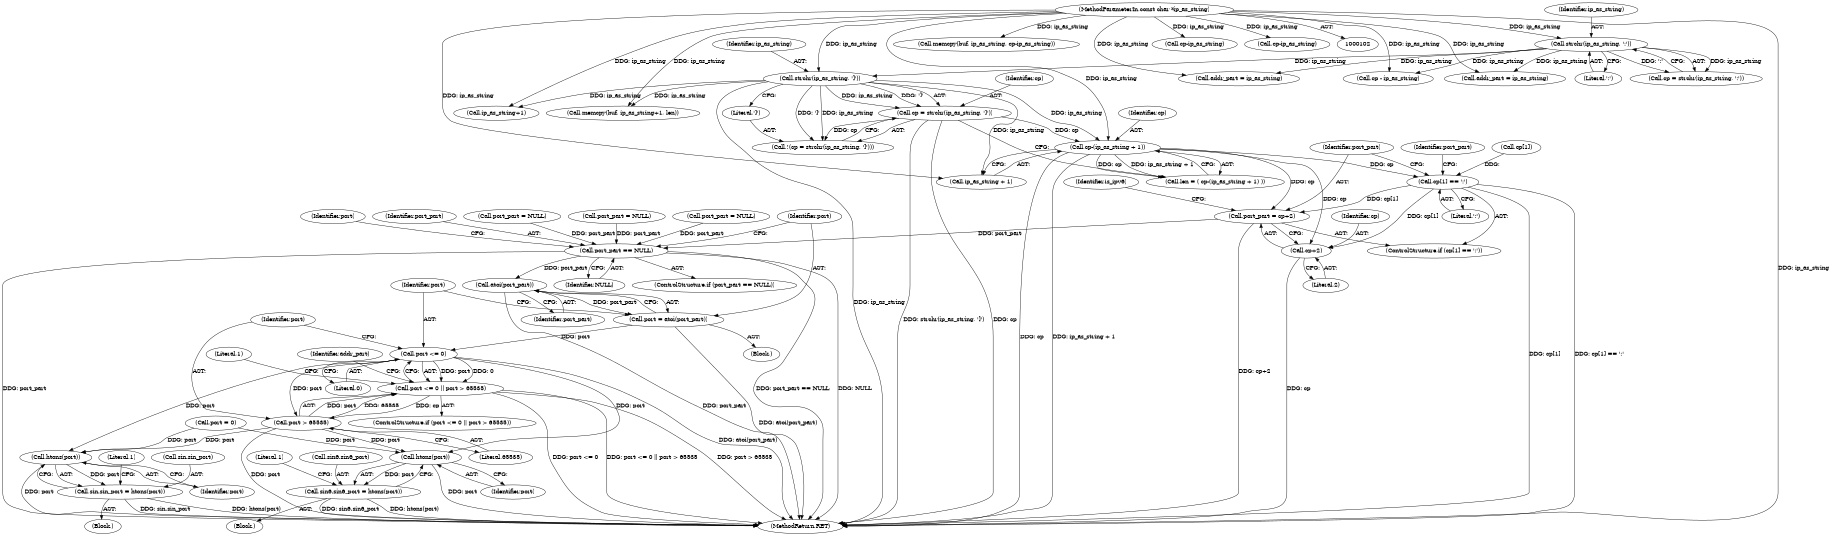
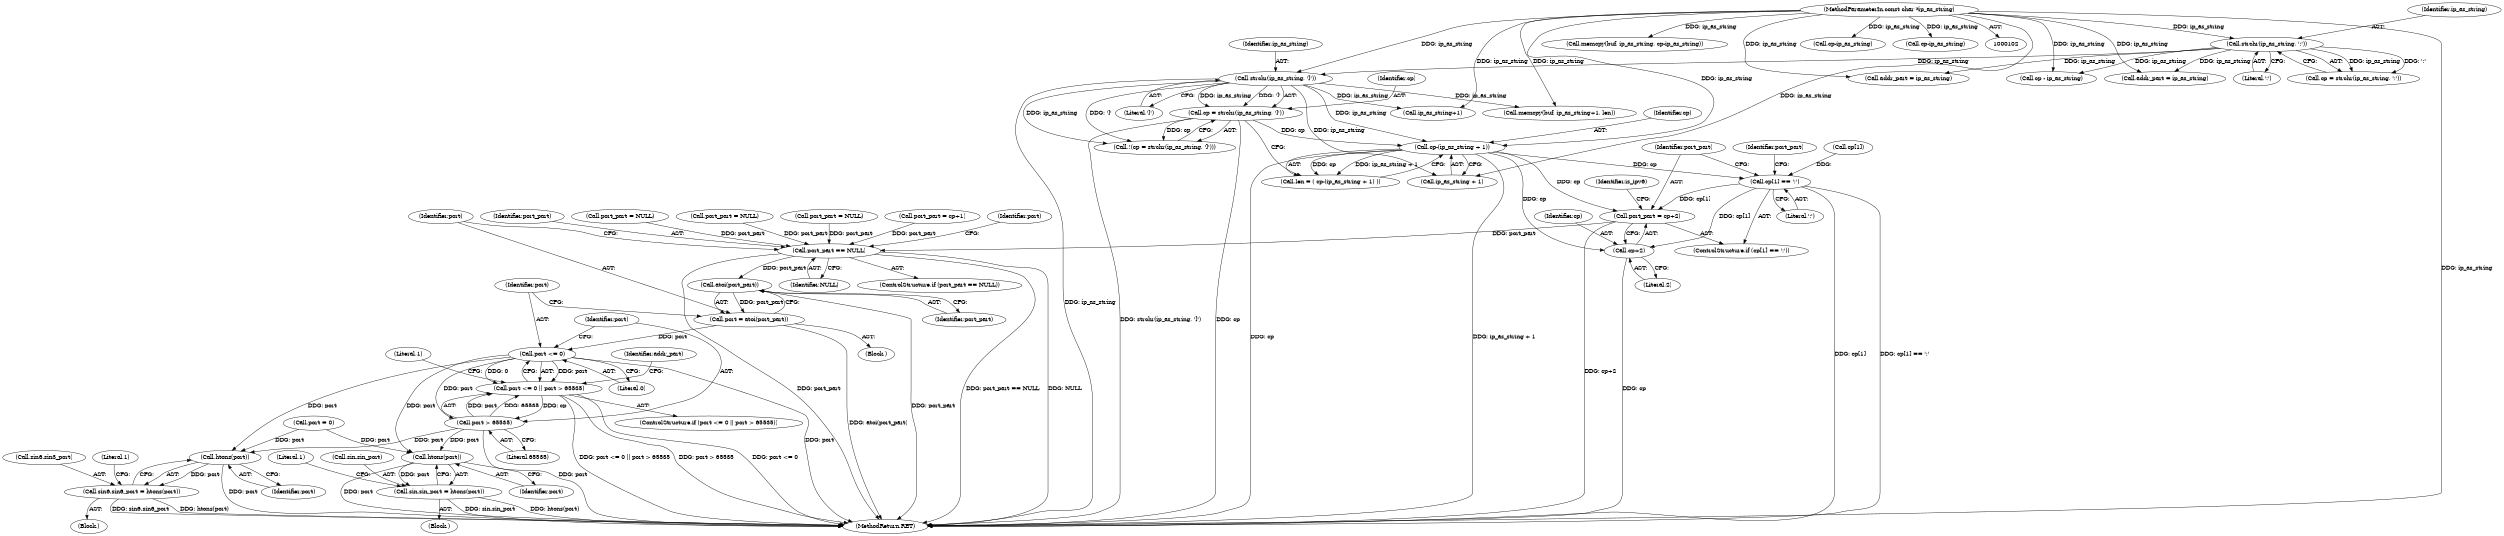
(763, 133) -> (1174, 85)
none -> (932, 217)
(748, 440) -> (819, 440)
(341, 458) -> (44, 458)
